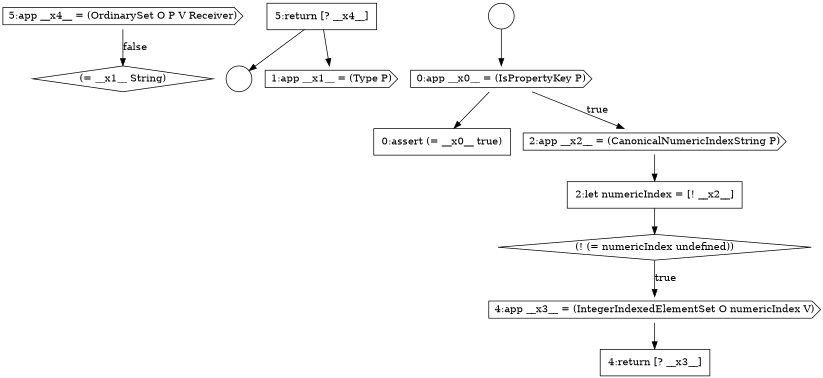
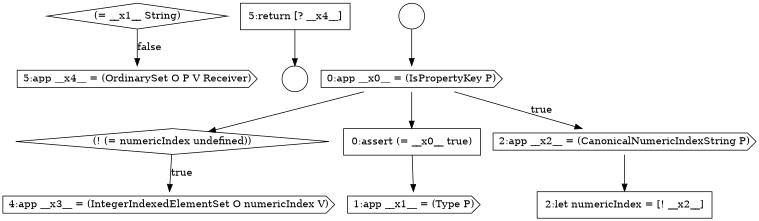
(123, 44) -> (137, 44)
(326, 44) -> (413, 170)
(655, 217) -> (290, 111)
(655, 362) -> none
